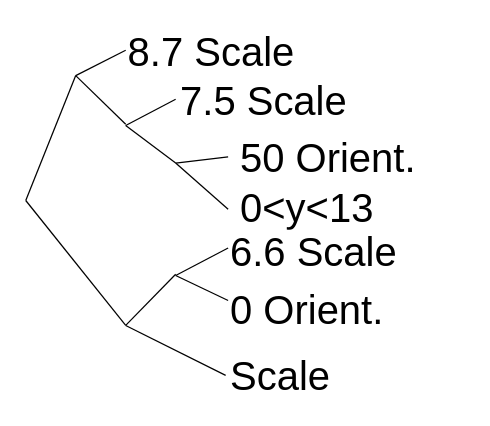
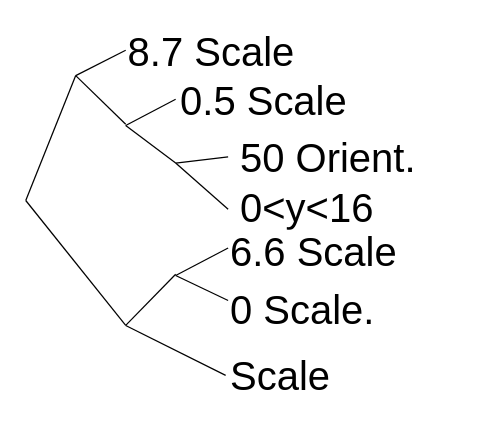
(213, 99) -> (213, 99)
(266, 207) -> (266, 207)
(263, 308) -> (258, 308)
